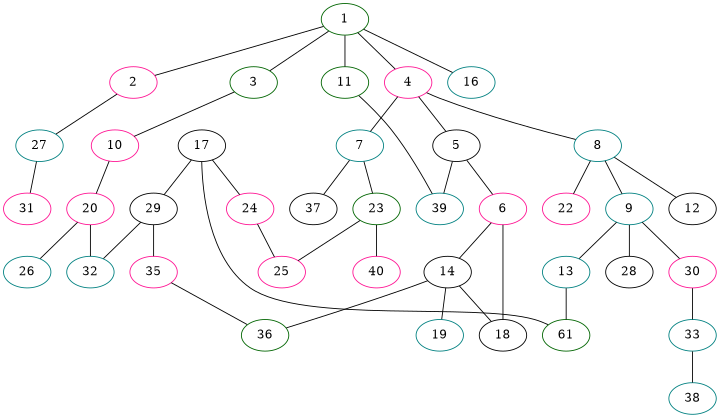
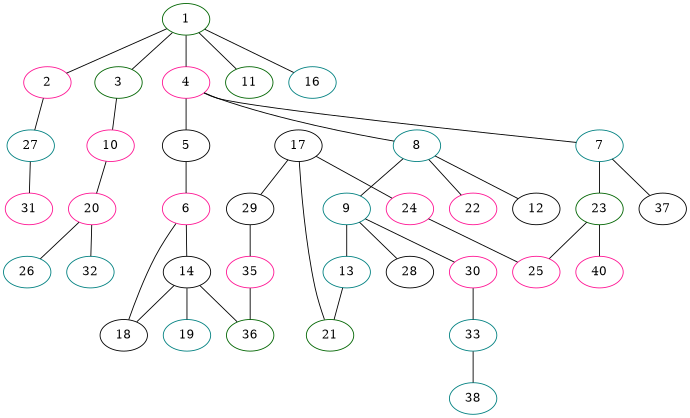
(440, 209) -> none
(122, 240) -> none
(566, 335) -> (330, 335)
